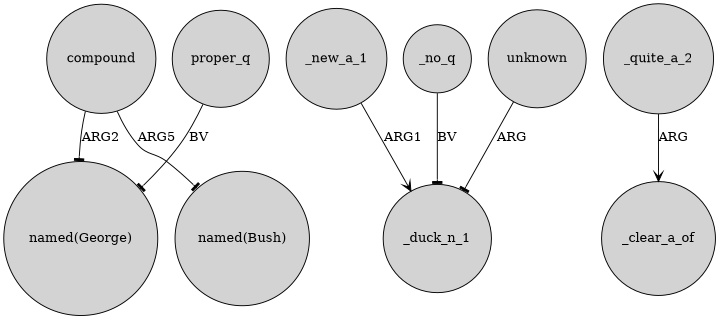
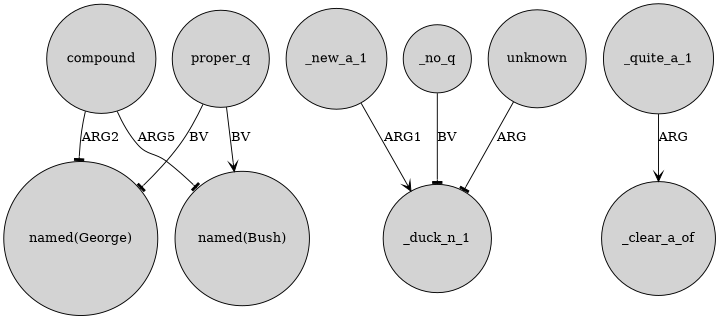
(659, 59) -> (659, 59)
none -> (230, 135)
